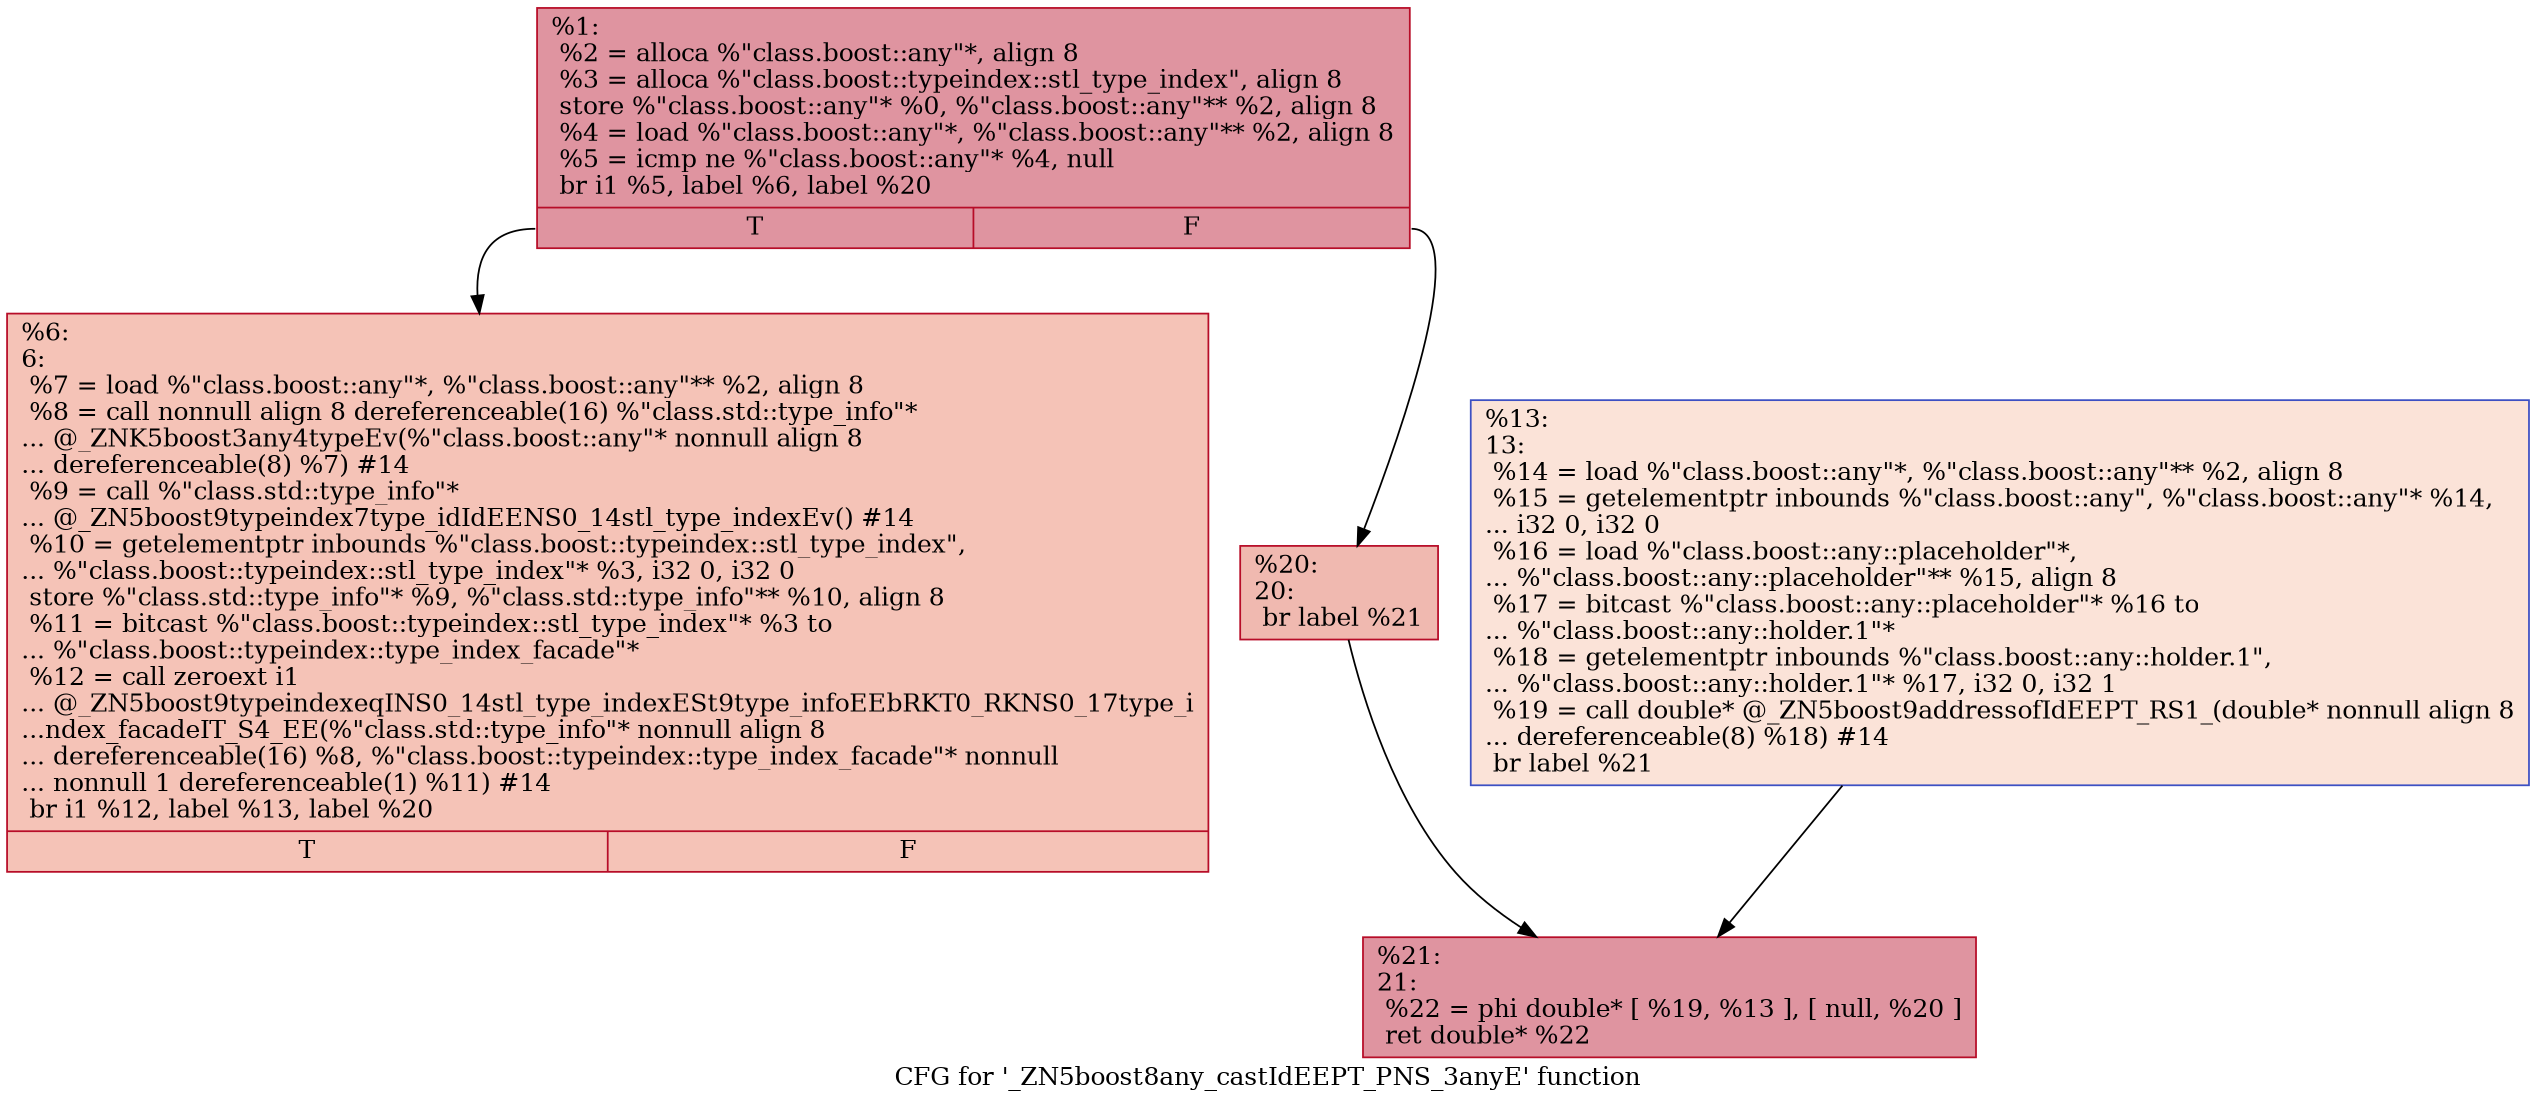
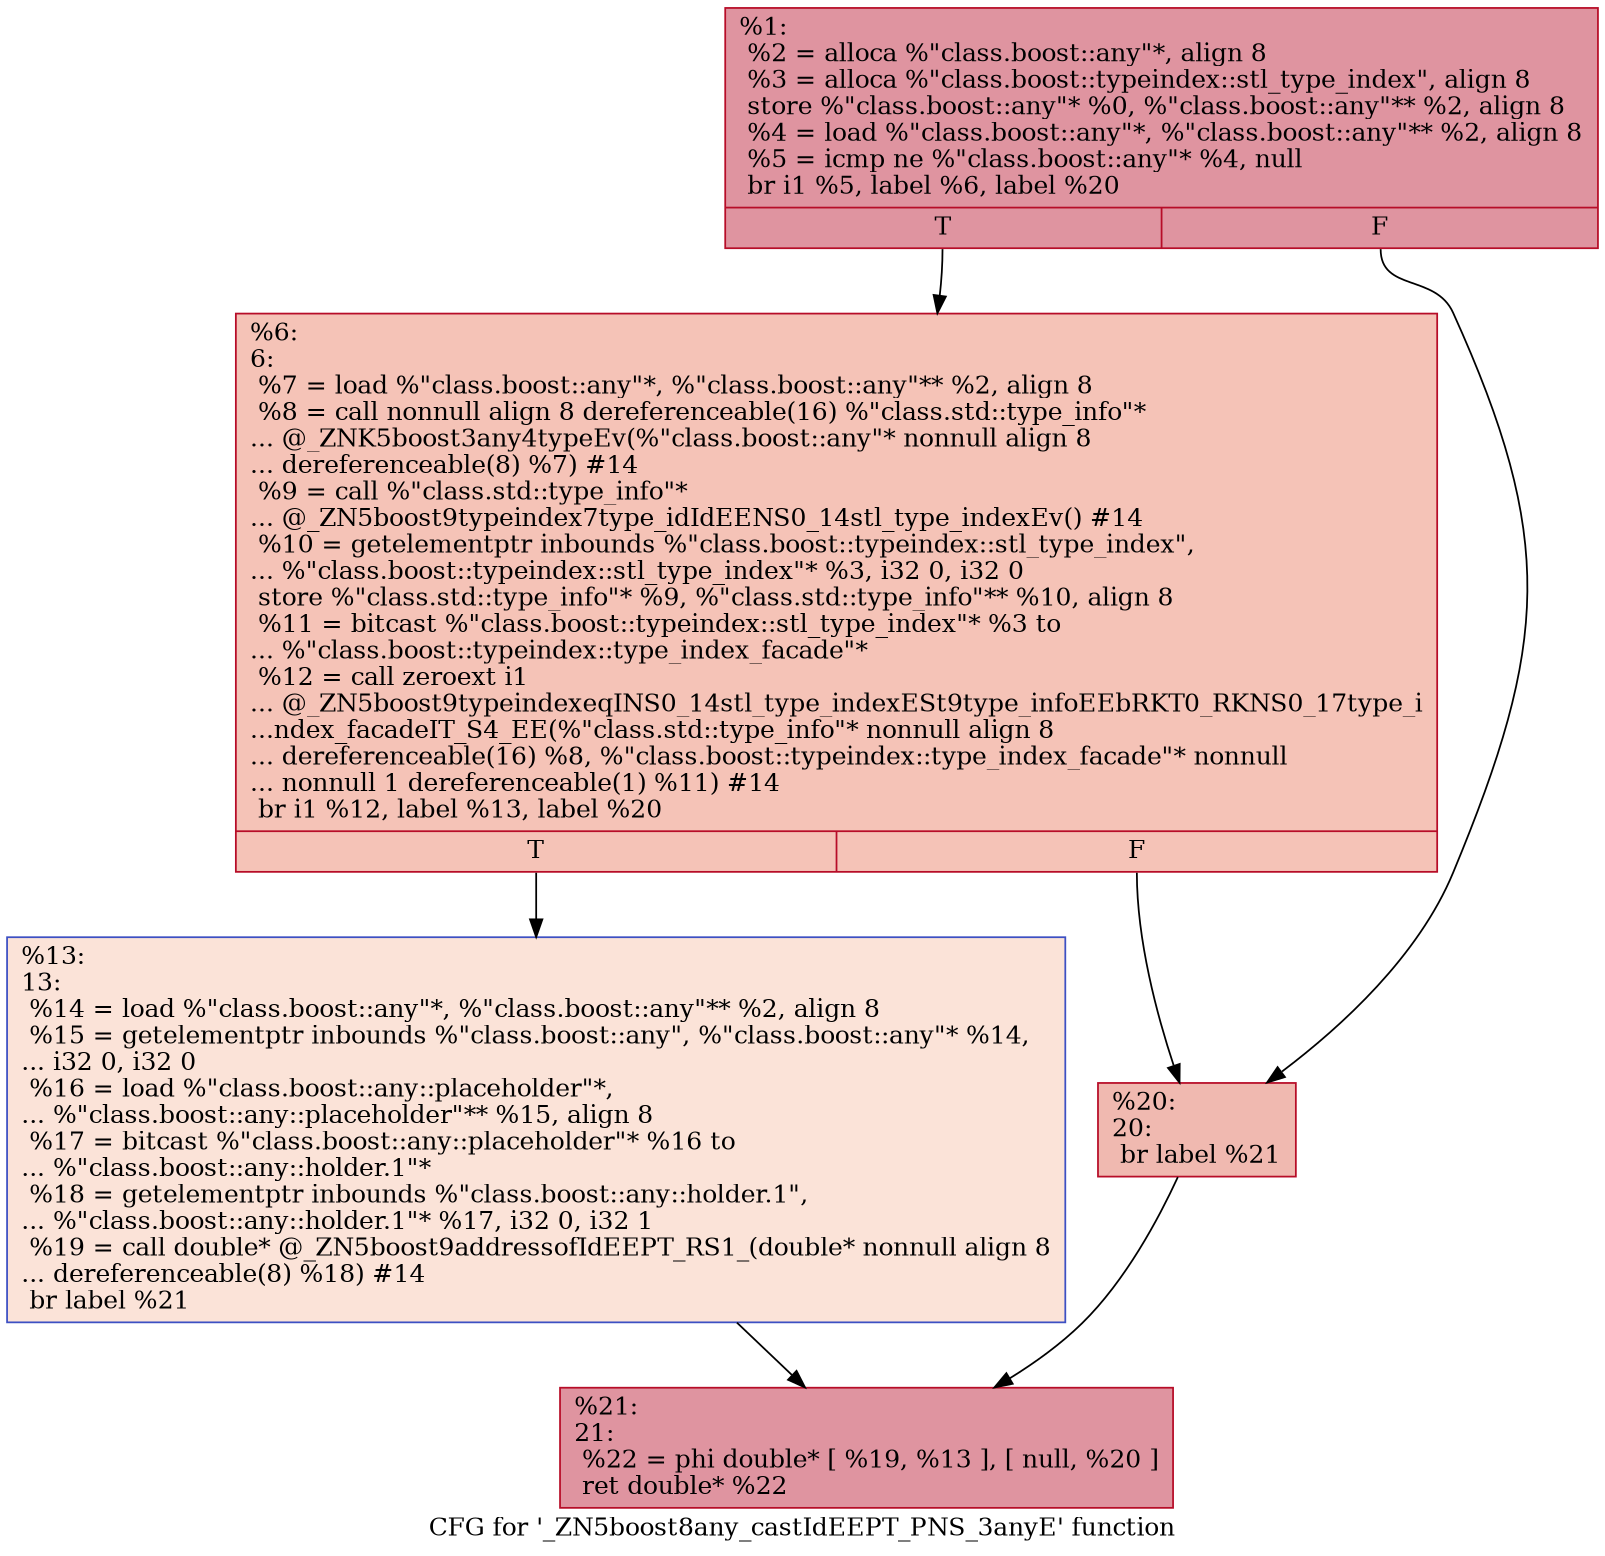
none -> (536, 896)
none -> (1148, 971)
